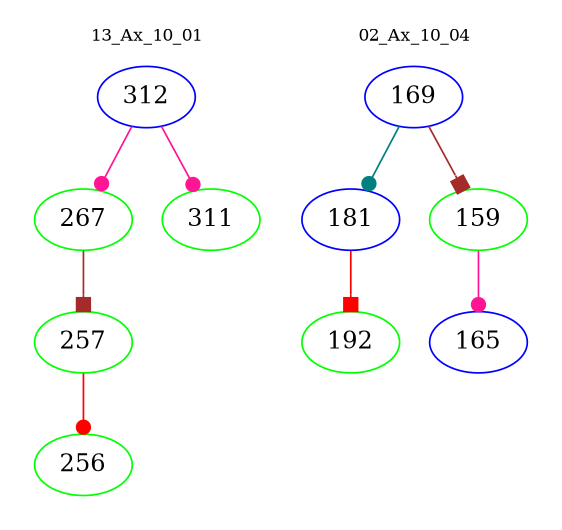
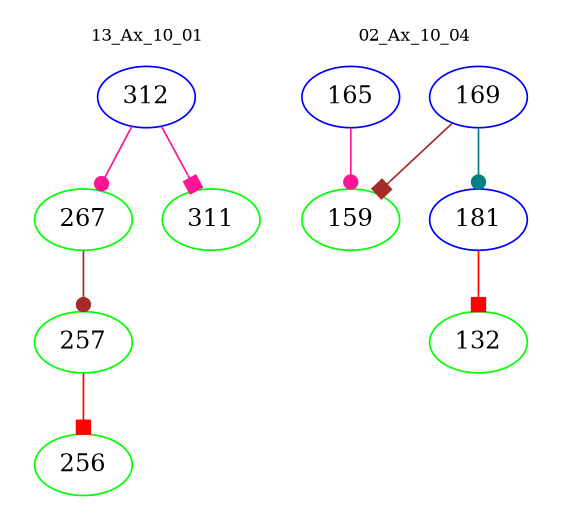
(175, 152) -> (175, 151)
(83, 273) -> (83, 274)
(478, 274) -> (351, 152)
(351, 342) -> (478, 342)
(83, 397) -> (83, 395)
